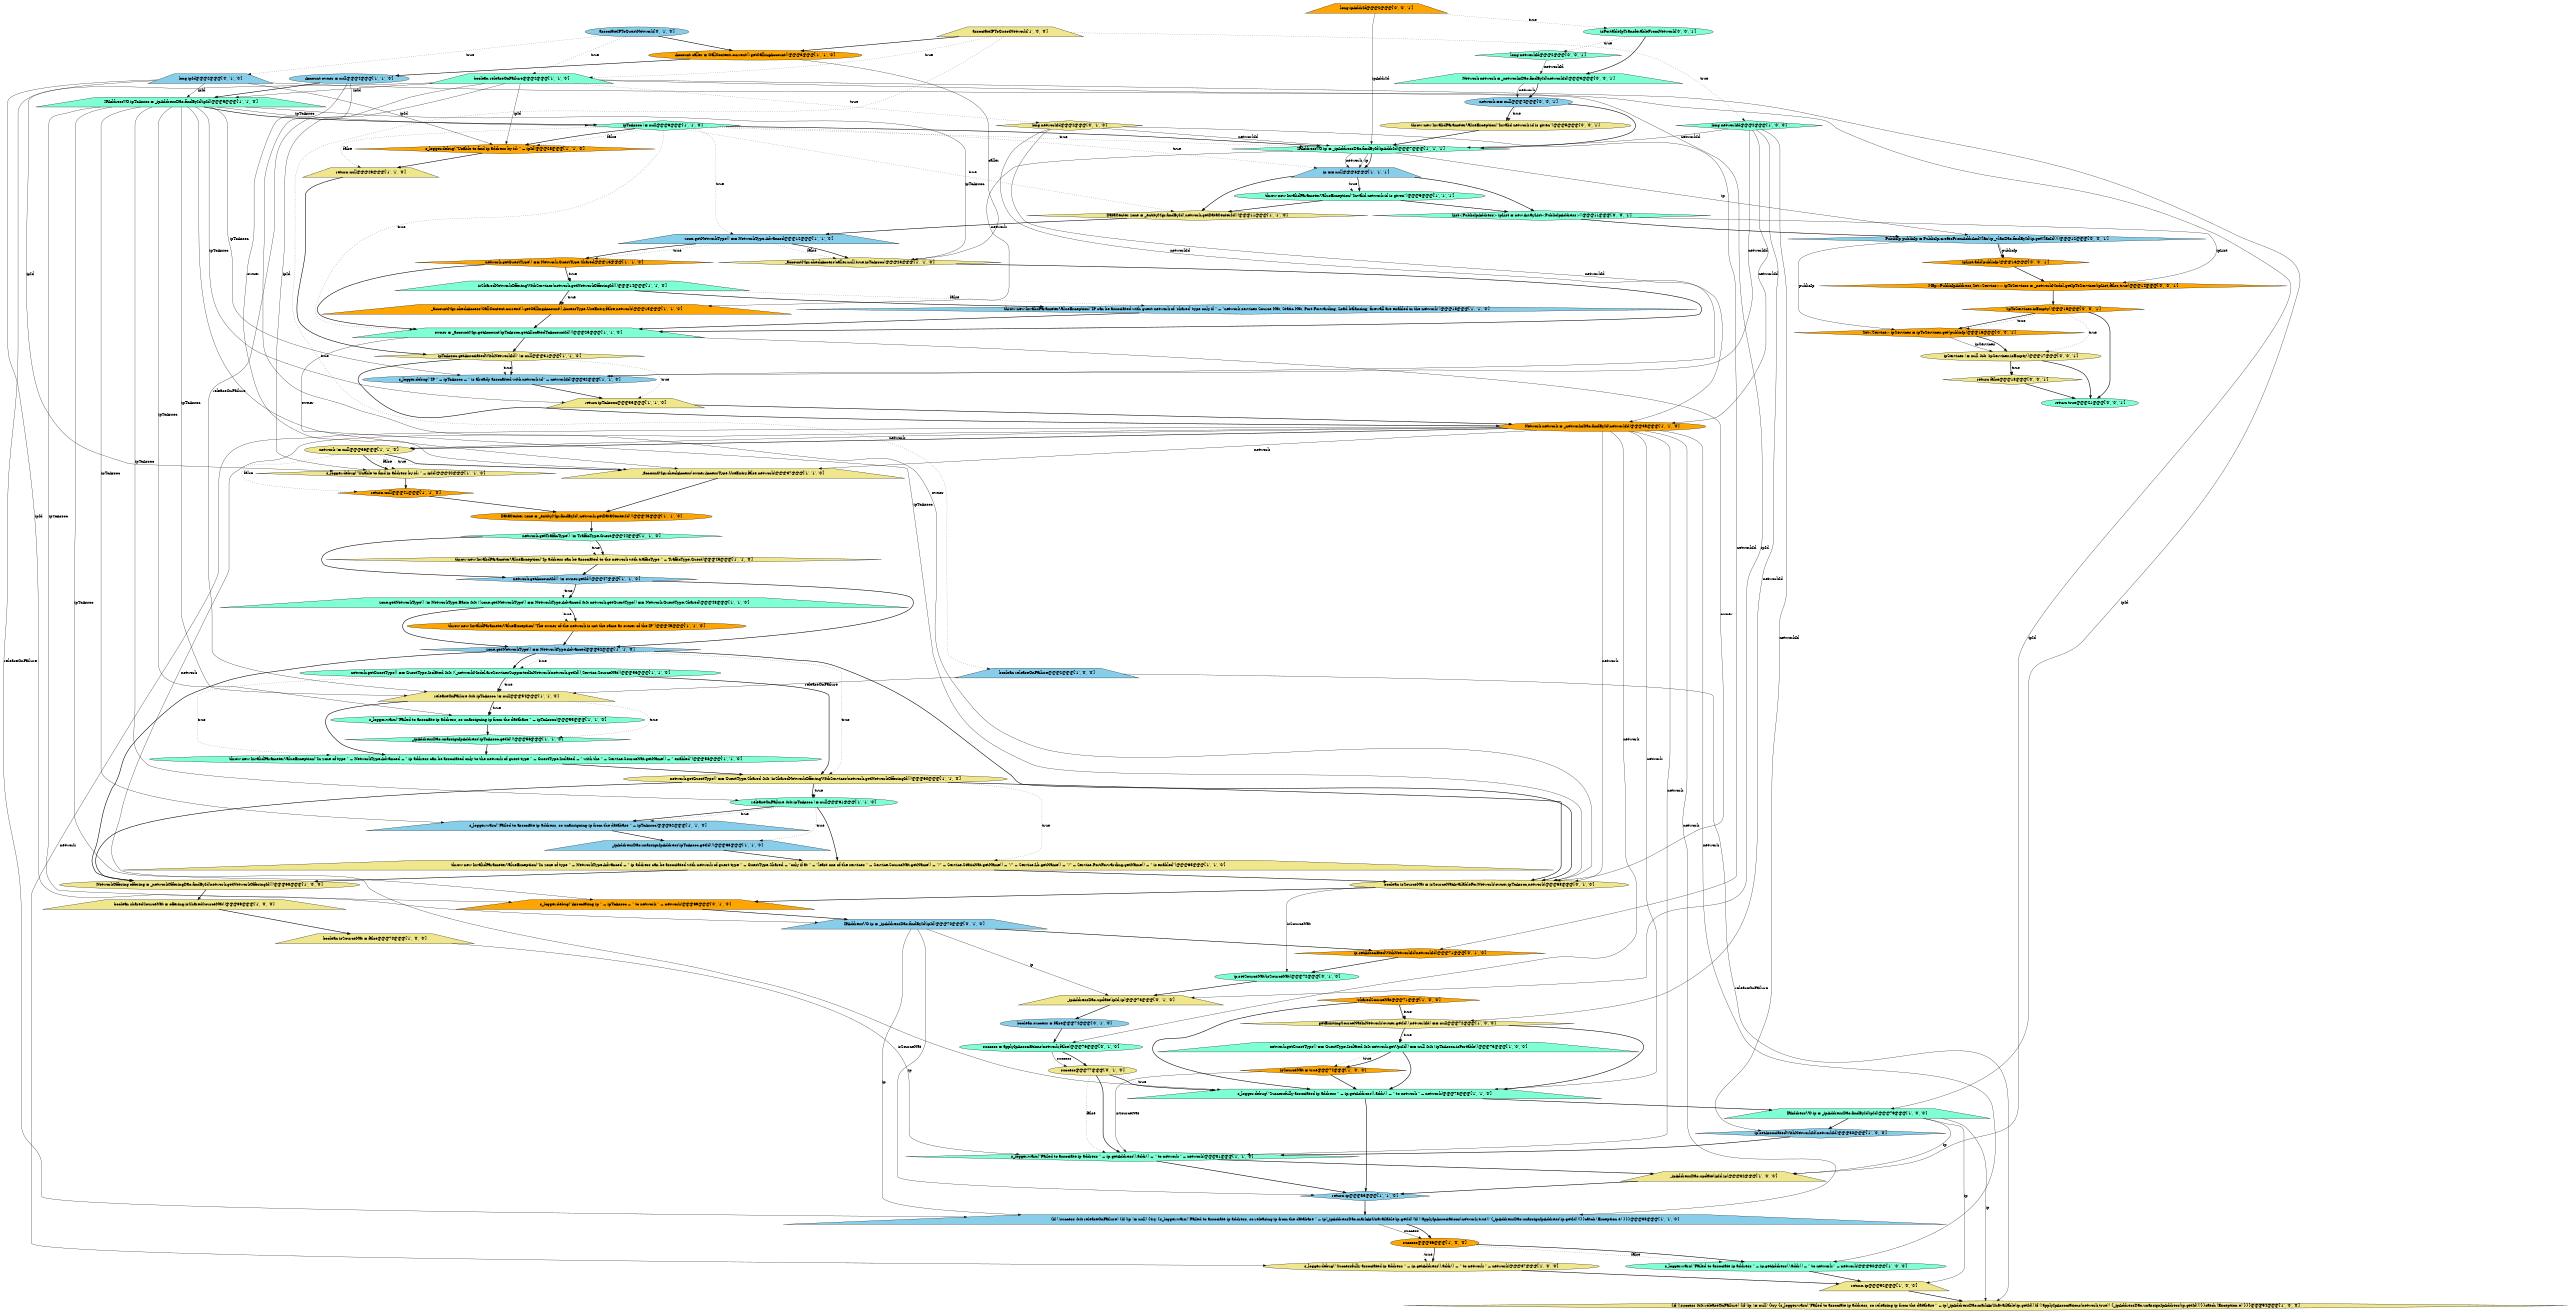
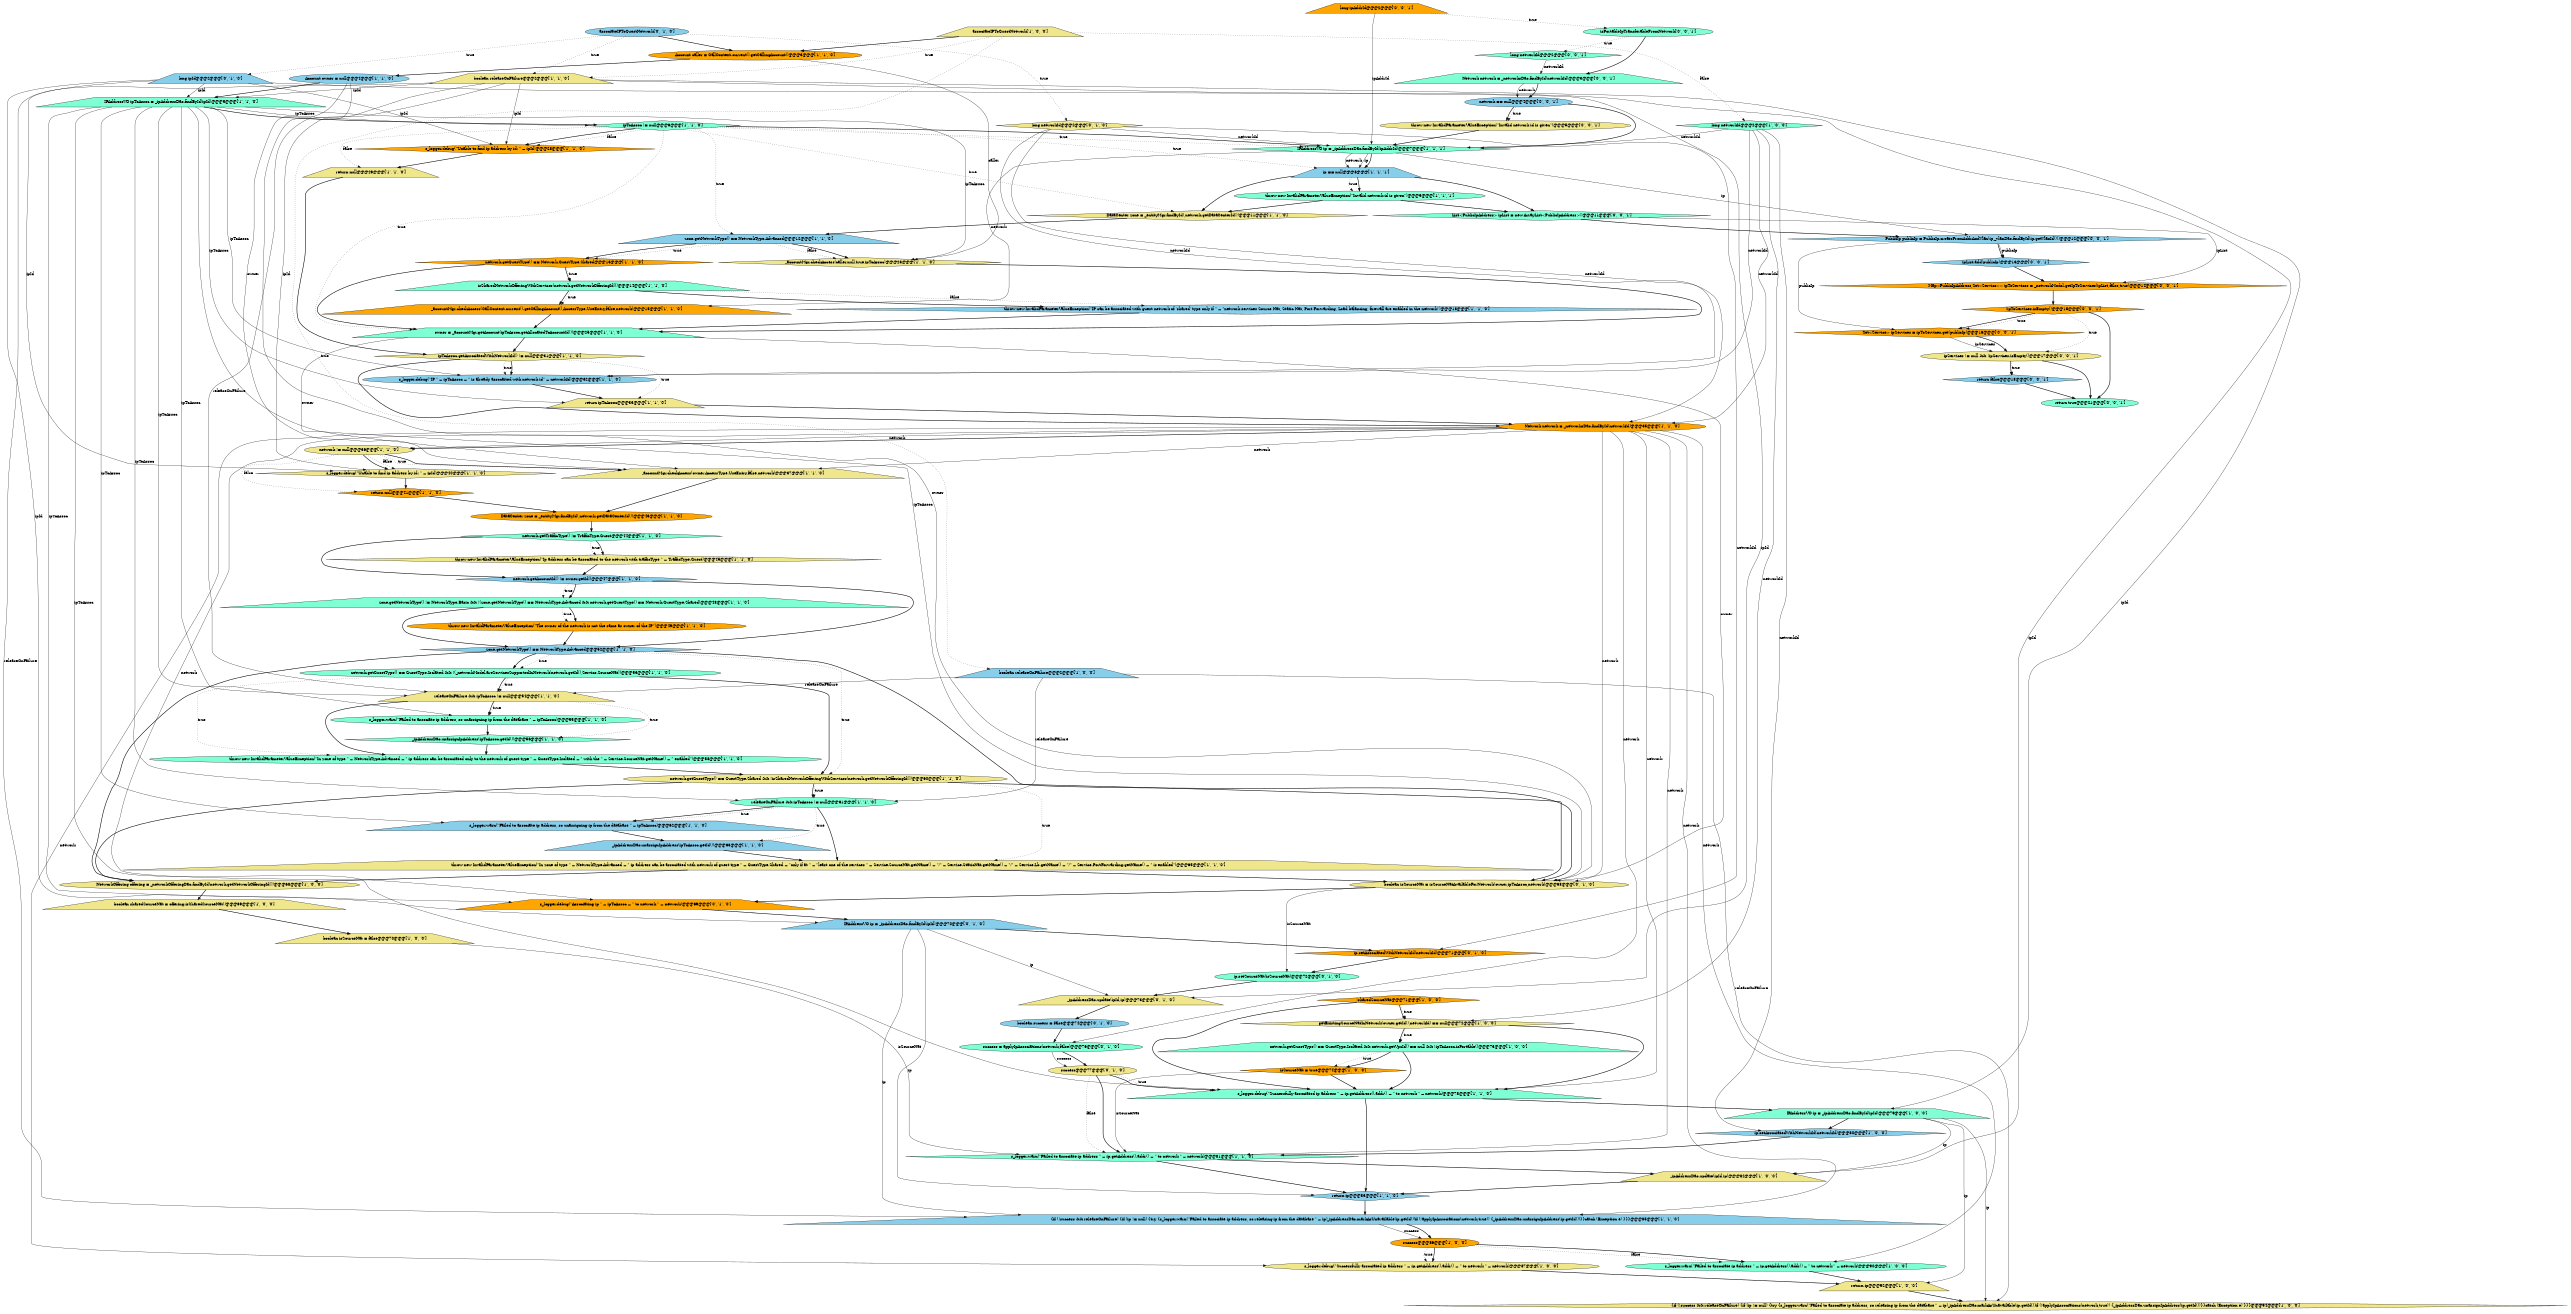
(521, 79) -> (521, 79)
(1704, 79) -> (1704, 79)
(806, 103) -> (887, 46)
(2006, 262) -> (2006, 262)
(2012, 380) -> (2012, 380)
none -> (1025, 787)
